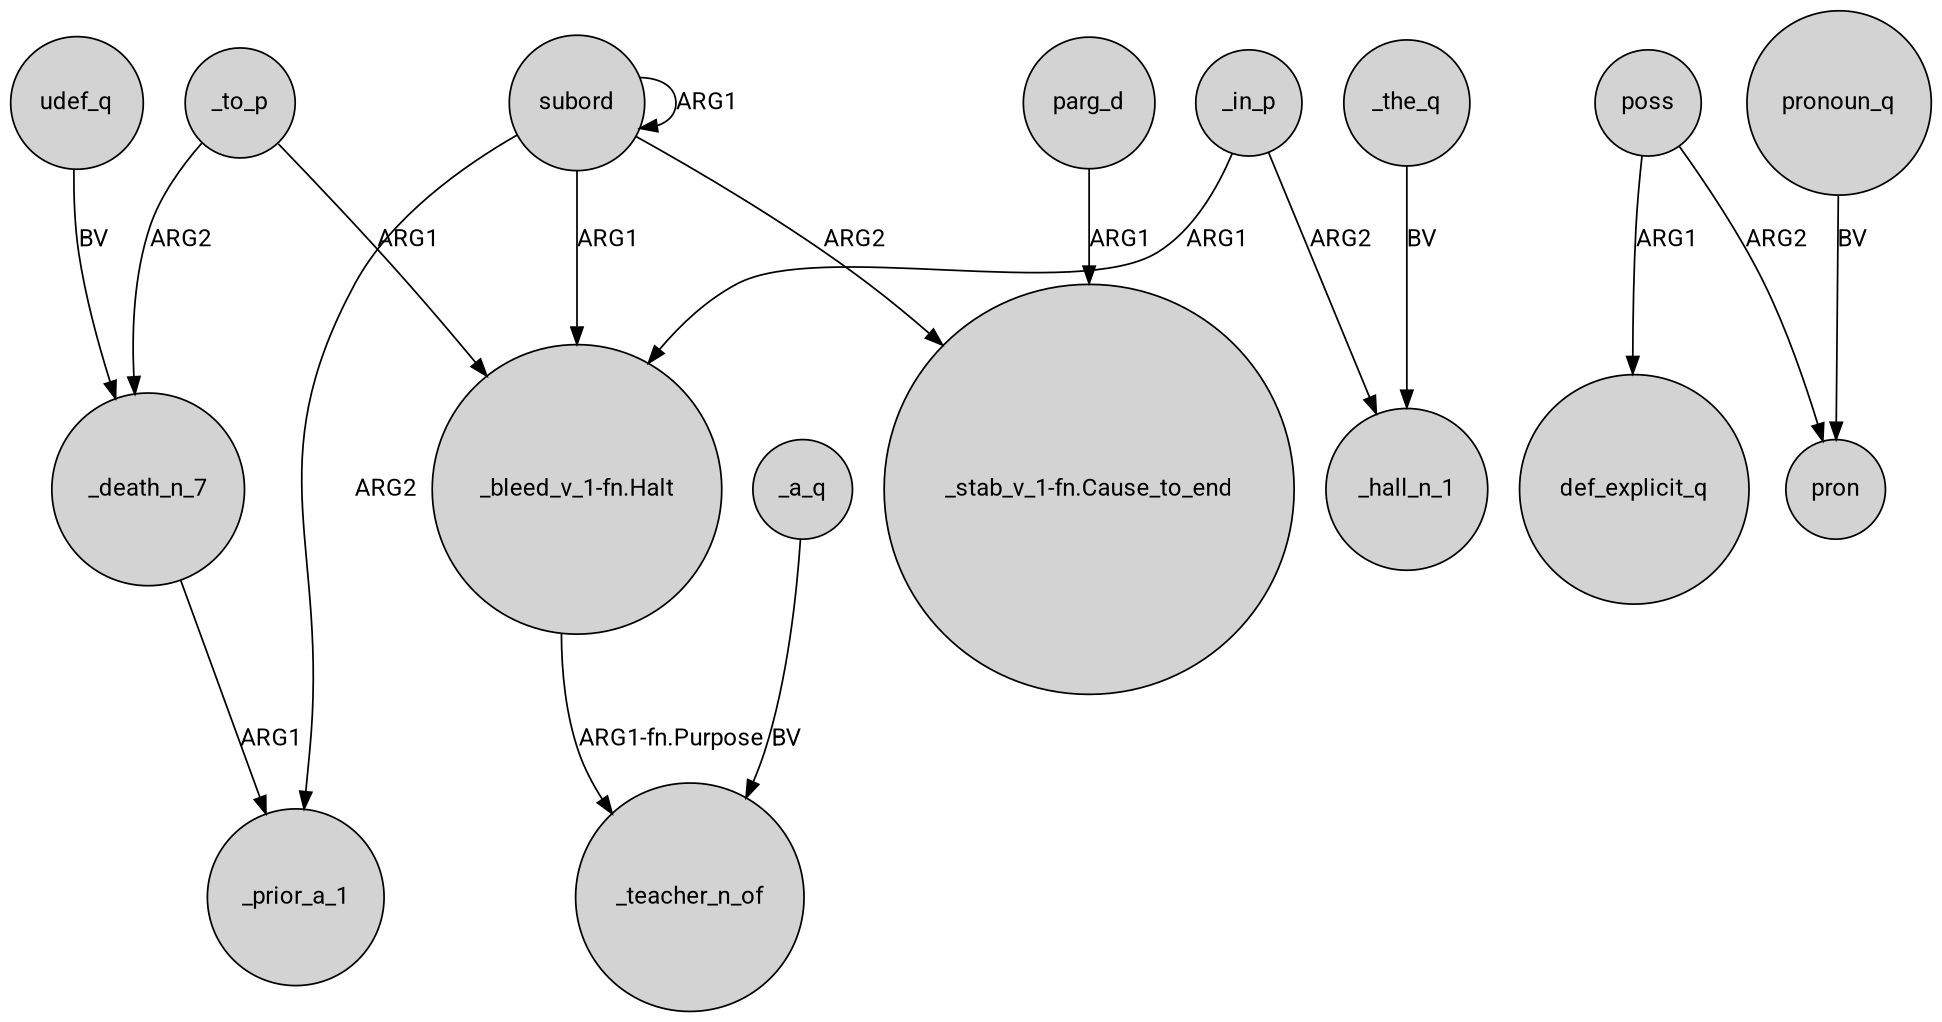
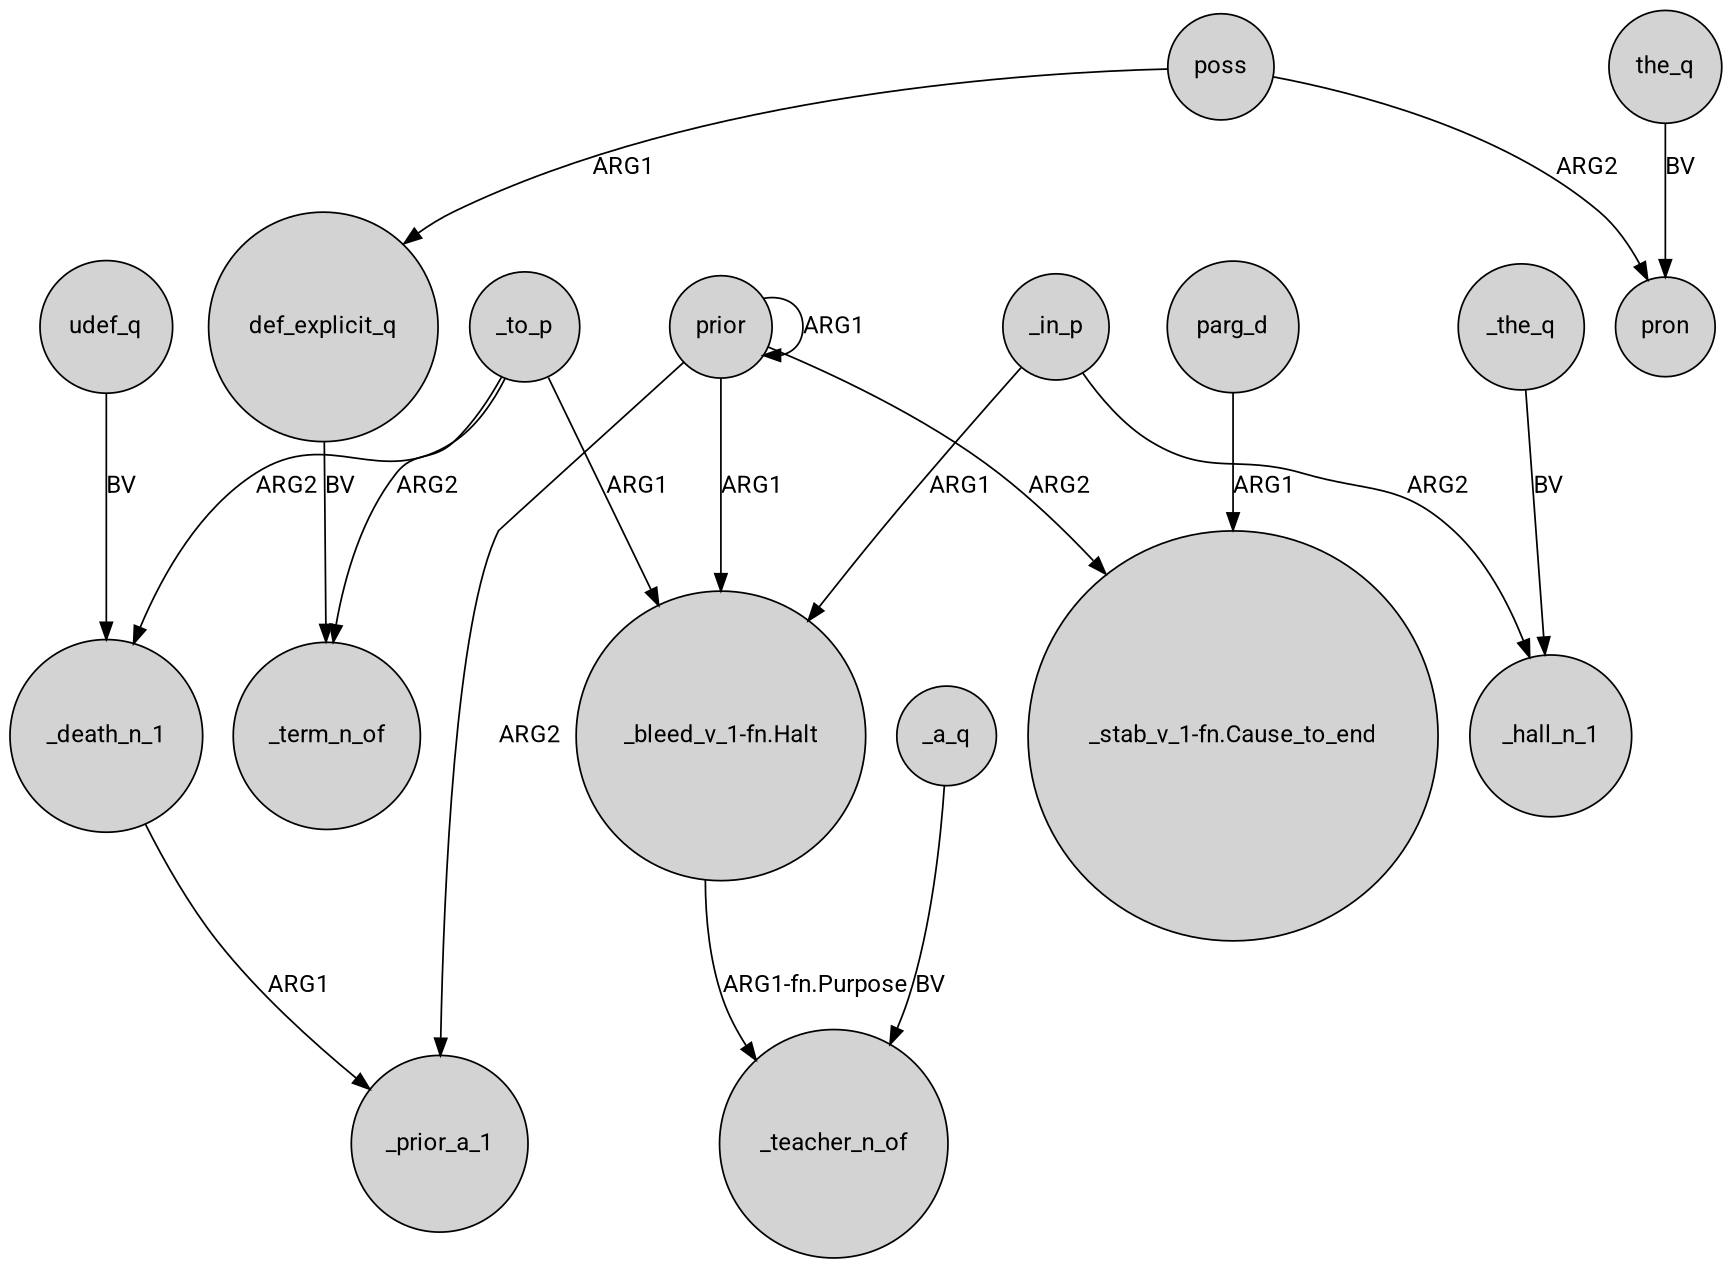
(577, 103) -> (721, 327)
(1839, 103) -> (1665, 67)
(148, 489) -> (106, 736)
none -> (327, 736)
